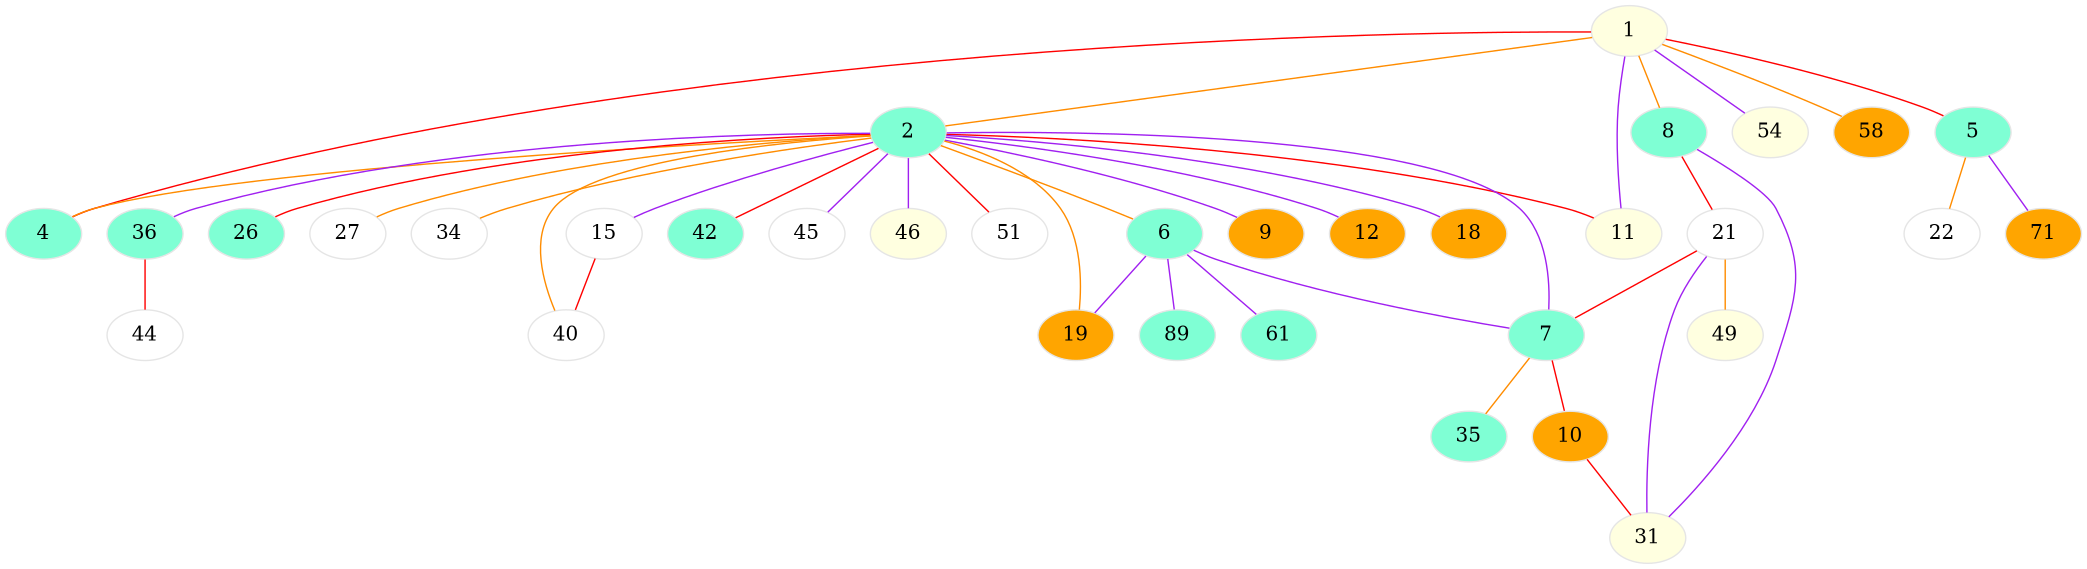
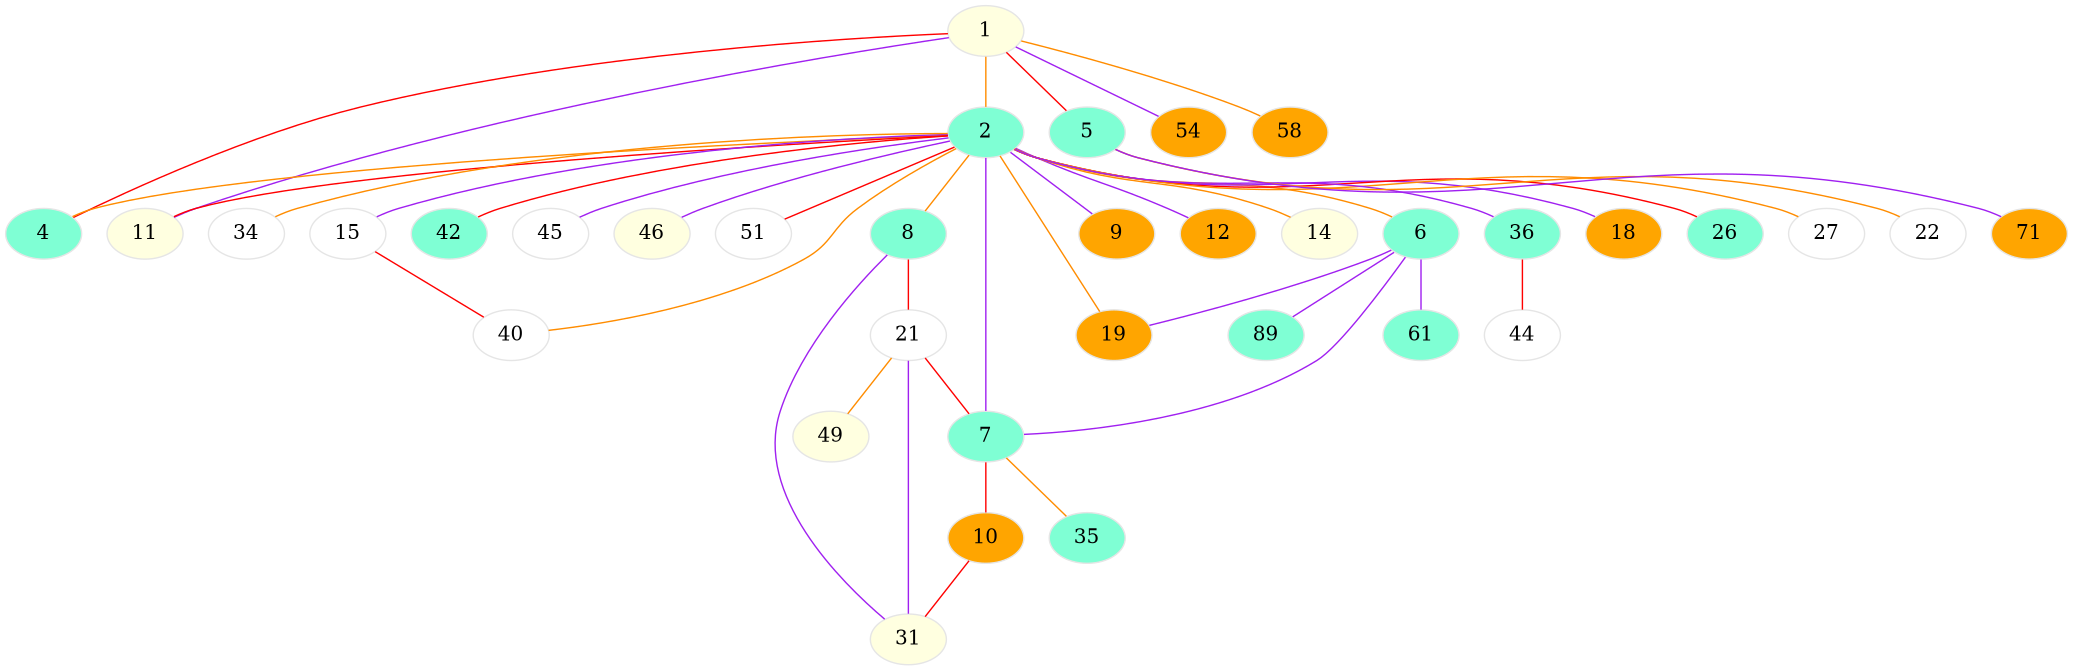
(1649, 82) -> (947, 183)
(1770, 132) -> (1189, 132)
none -> (1320, 234)
